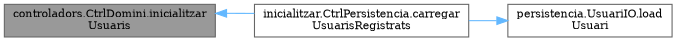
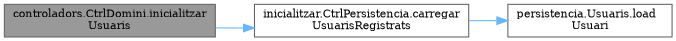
(241, 13) -> (229, 28)
(590, 21) -> (590, 21)
